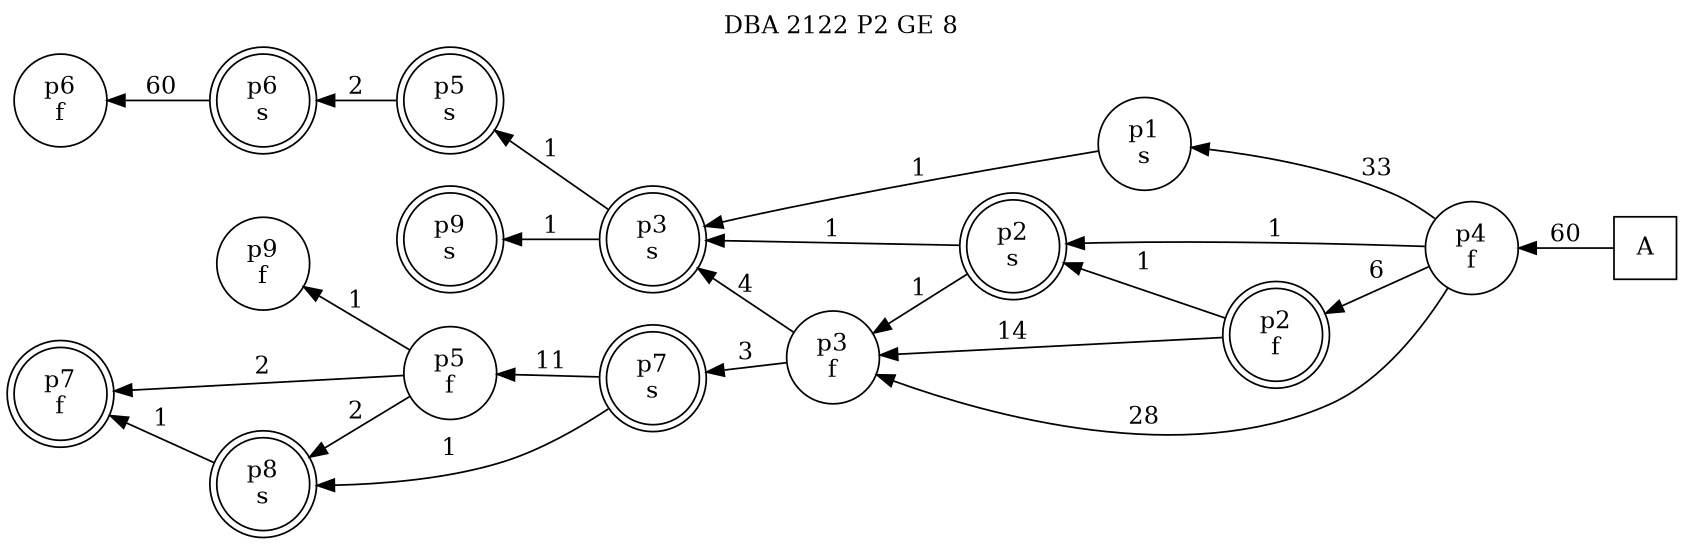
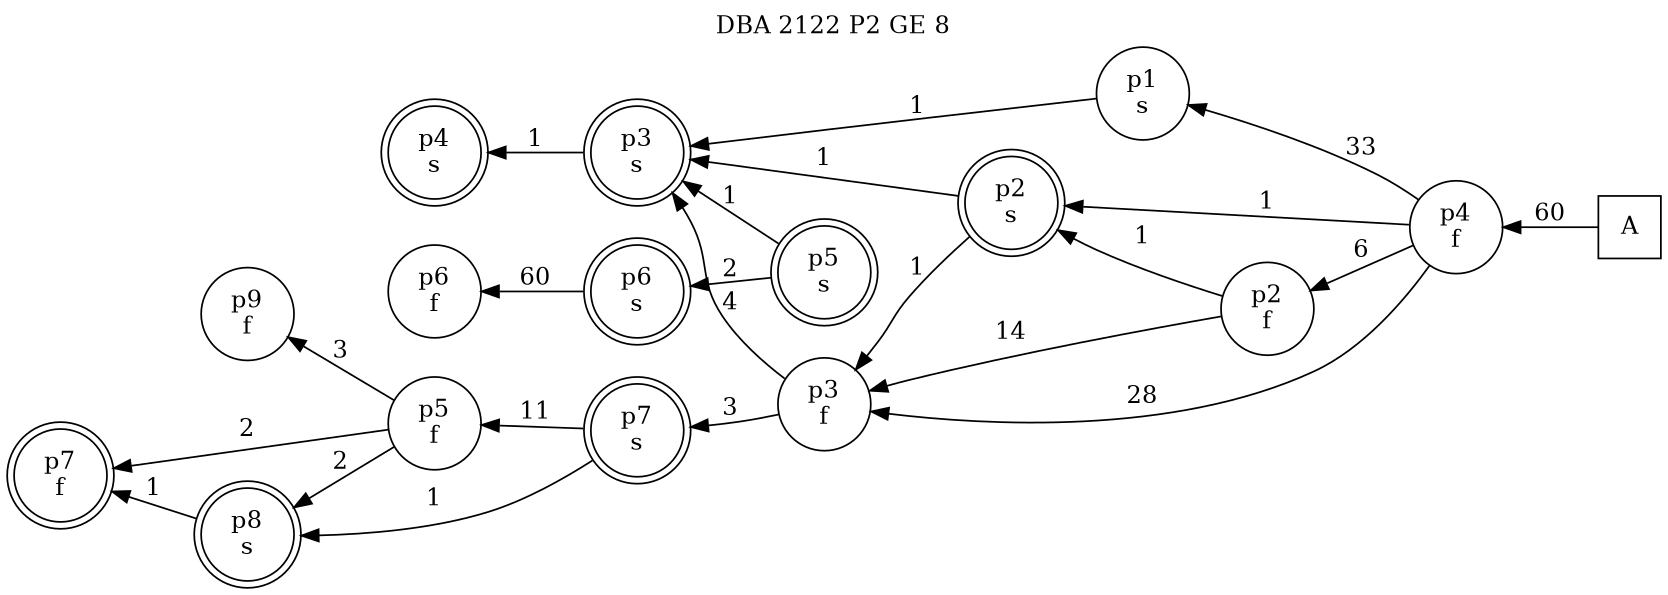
(559, 175) -> (738, 217)
(450, 239) -> (435, 153)
(357, 301) -> (341, 351)
(1276, 335) -> (1267, 309)
